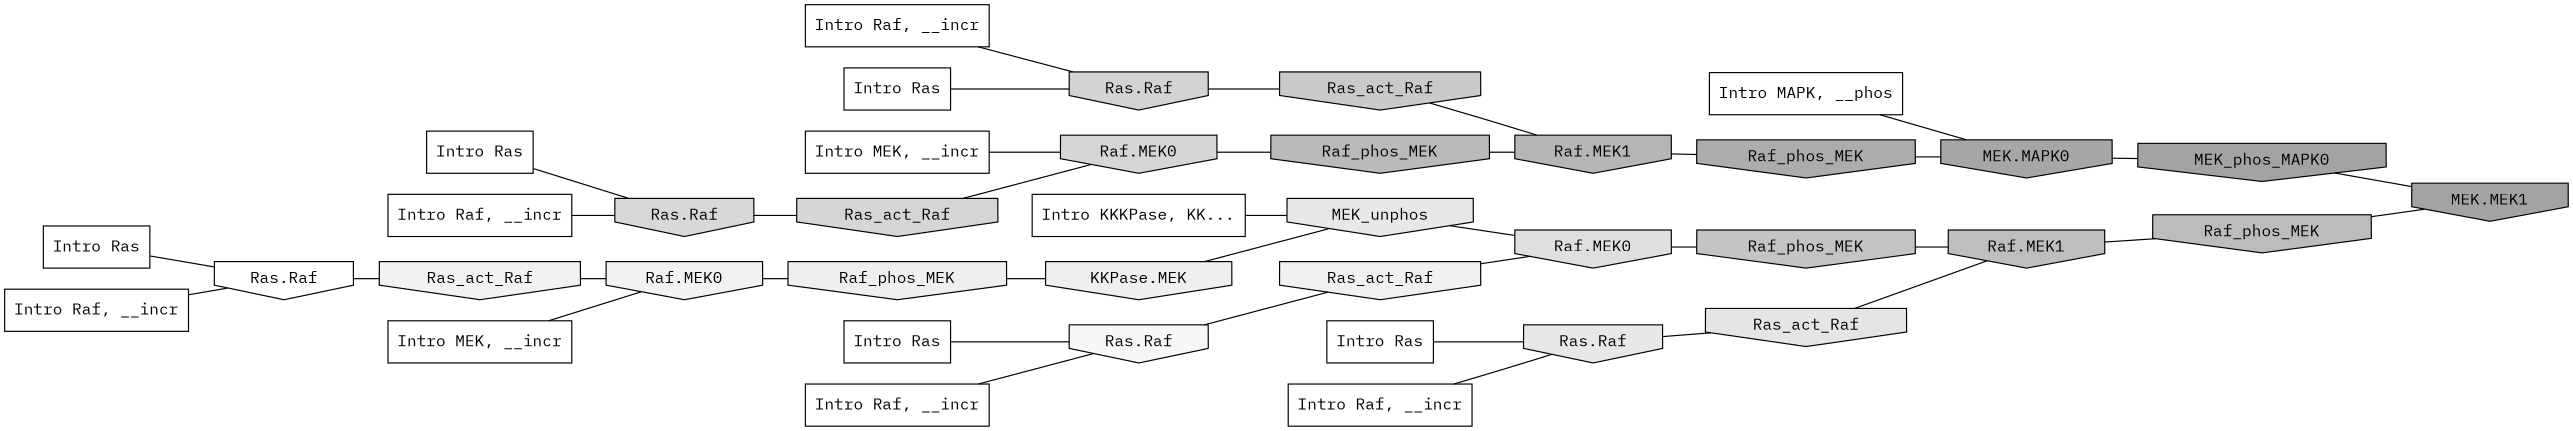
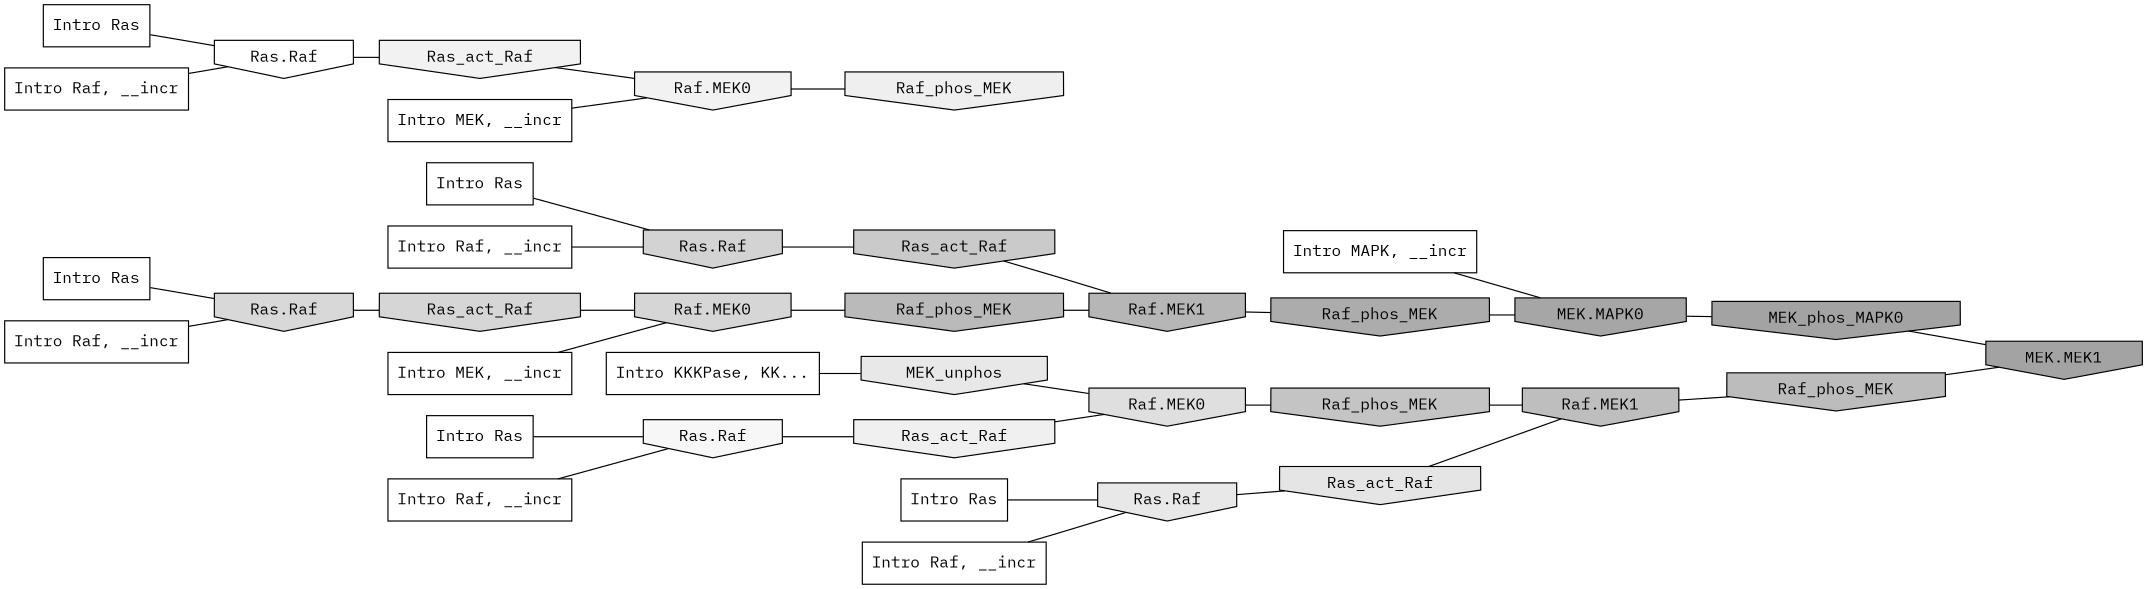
(1806, 94) -> (1380, 252)
(1139, 279) -> none
